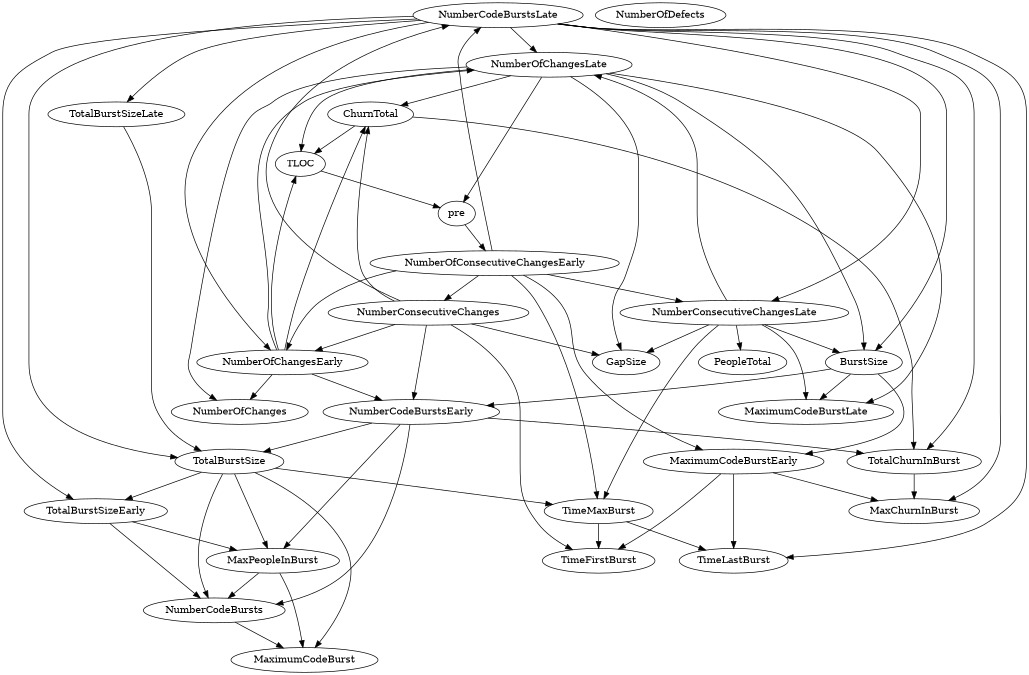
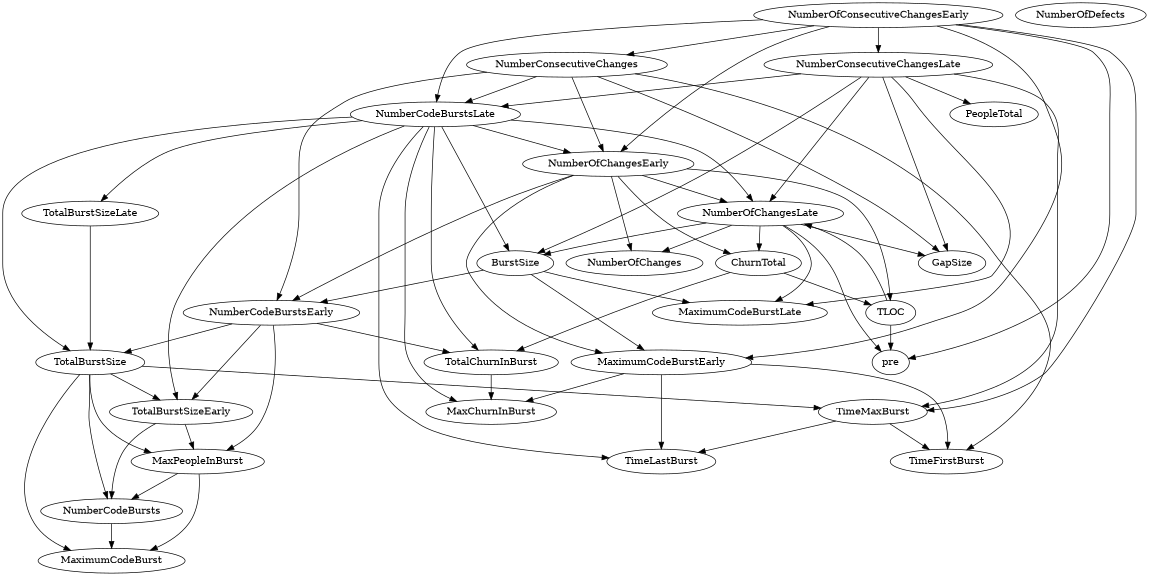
(871, 84) -> (655, 90)
(333, 95) -> (859, 253)
(357, 225) -> none
(473, 235) -> (1110, 190)
none -> (466, 265)
(375, 536) -> (229, 360)
